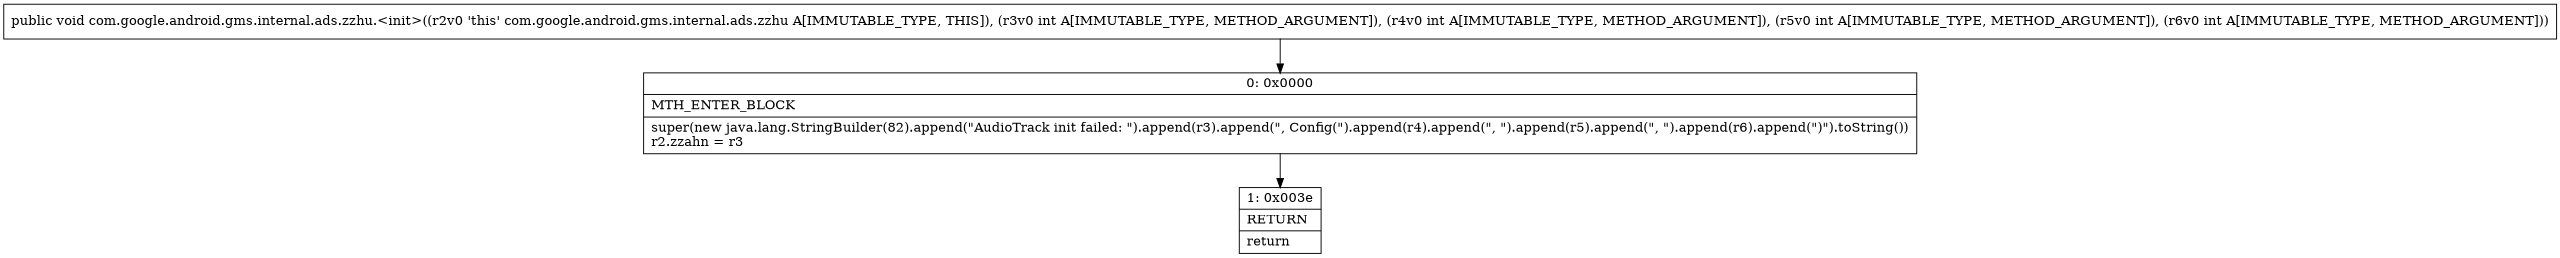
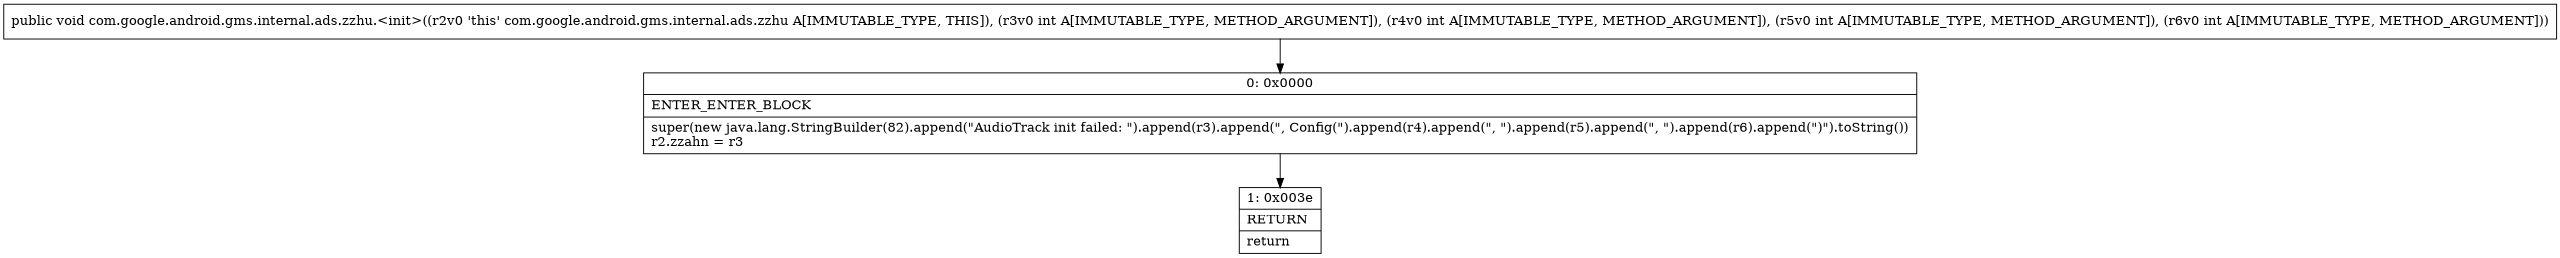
(724, 105) -> (732, 105)
